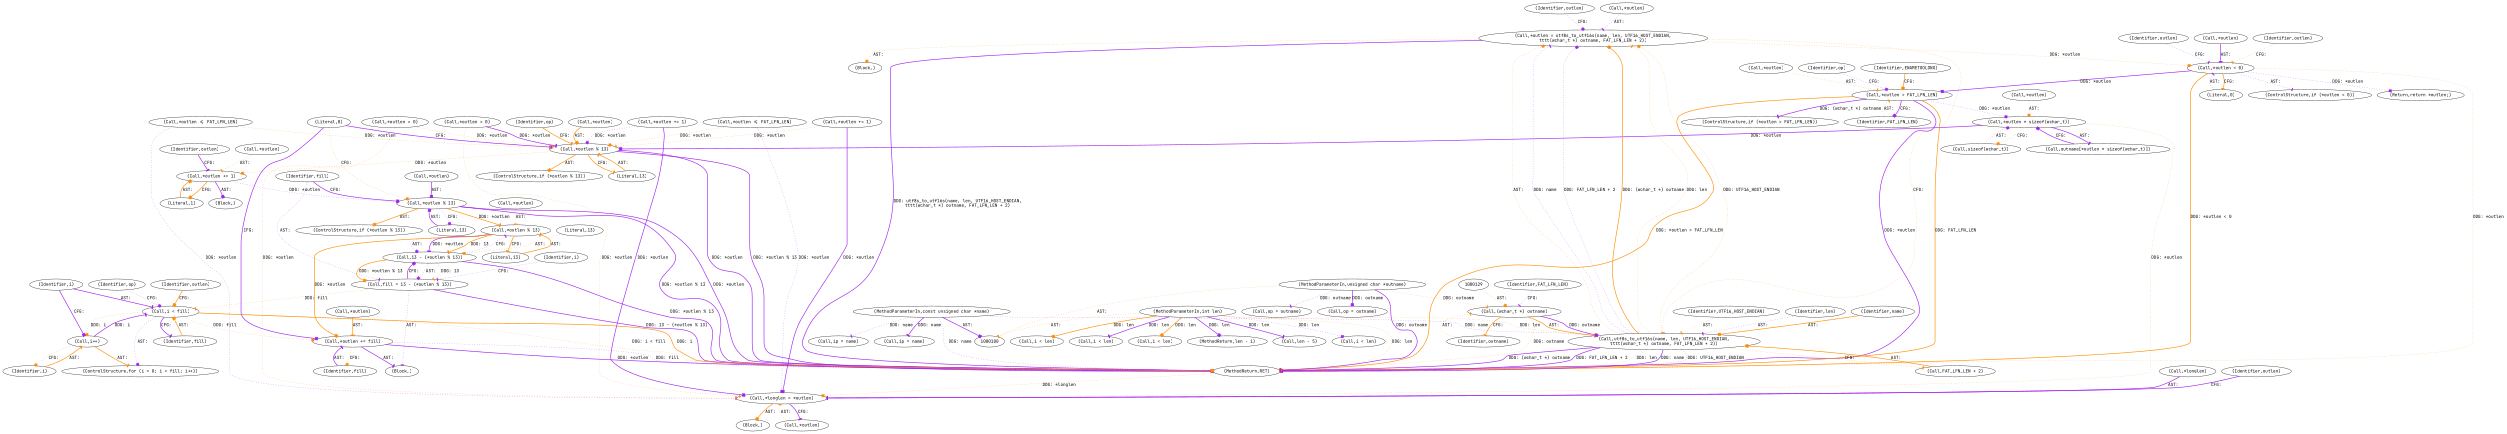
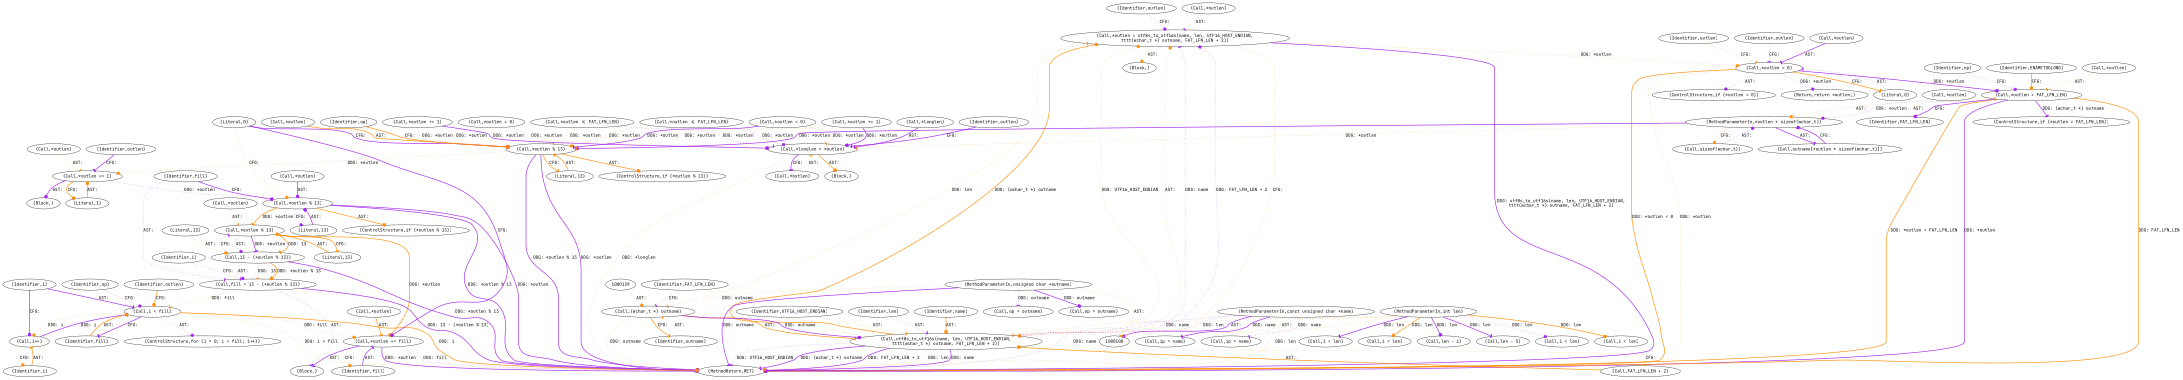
(2264, 81) -> (1743, 81)
(2029, 122) -> (1764, 122)
(408, 271) -> none
(1370, 327) -> (1090, 362)
(1227, 341) -> (1444, 341)
(111, 356) -> none
(1020, 385) -> (621, 254)
